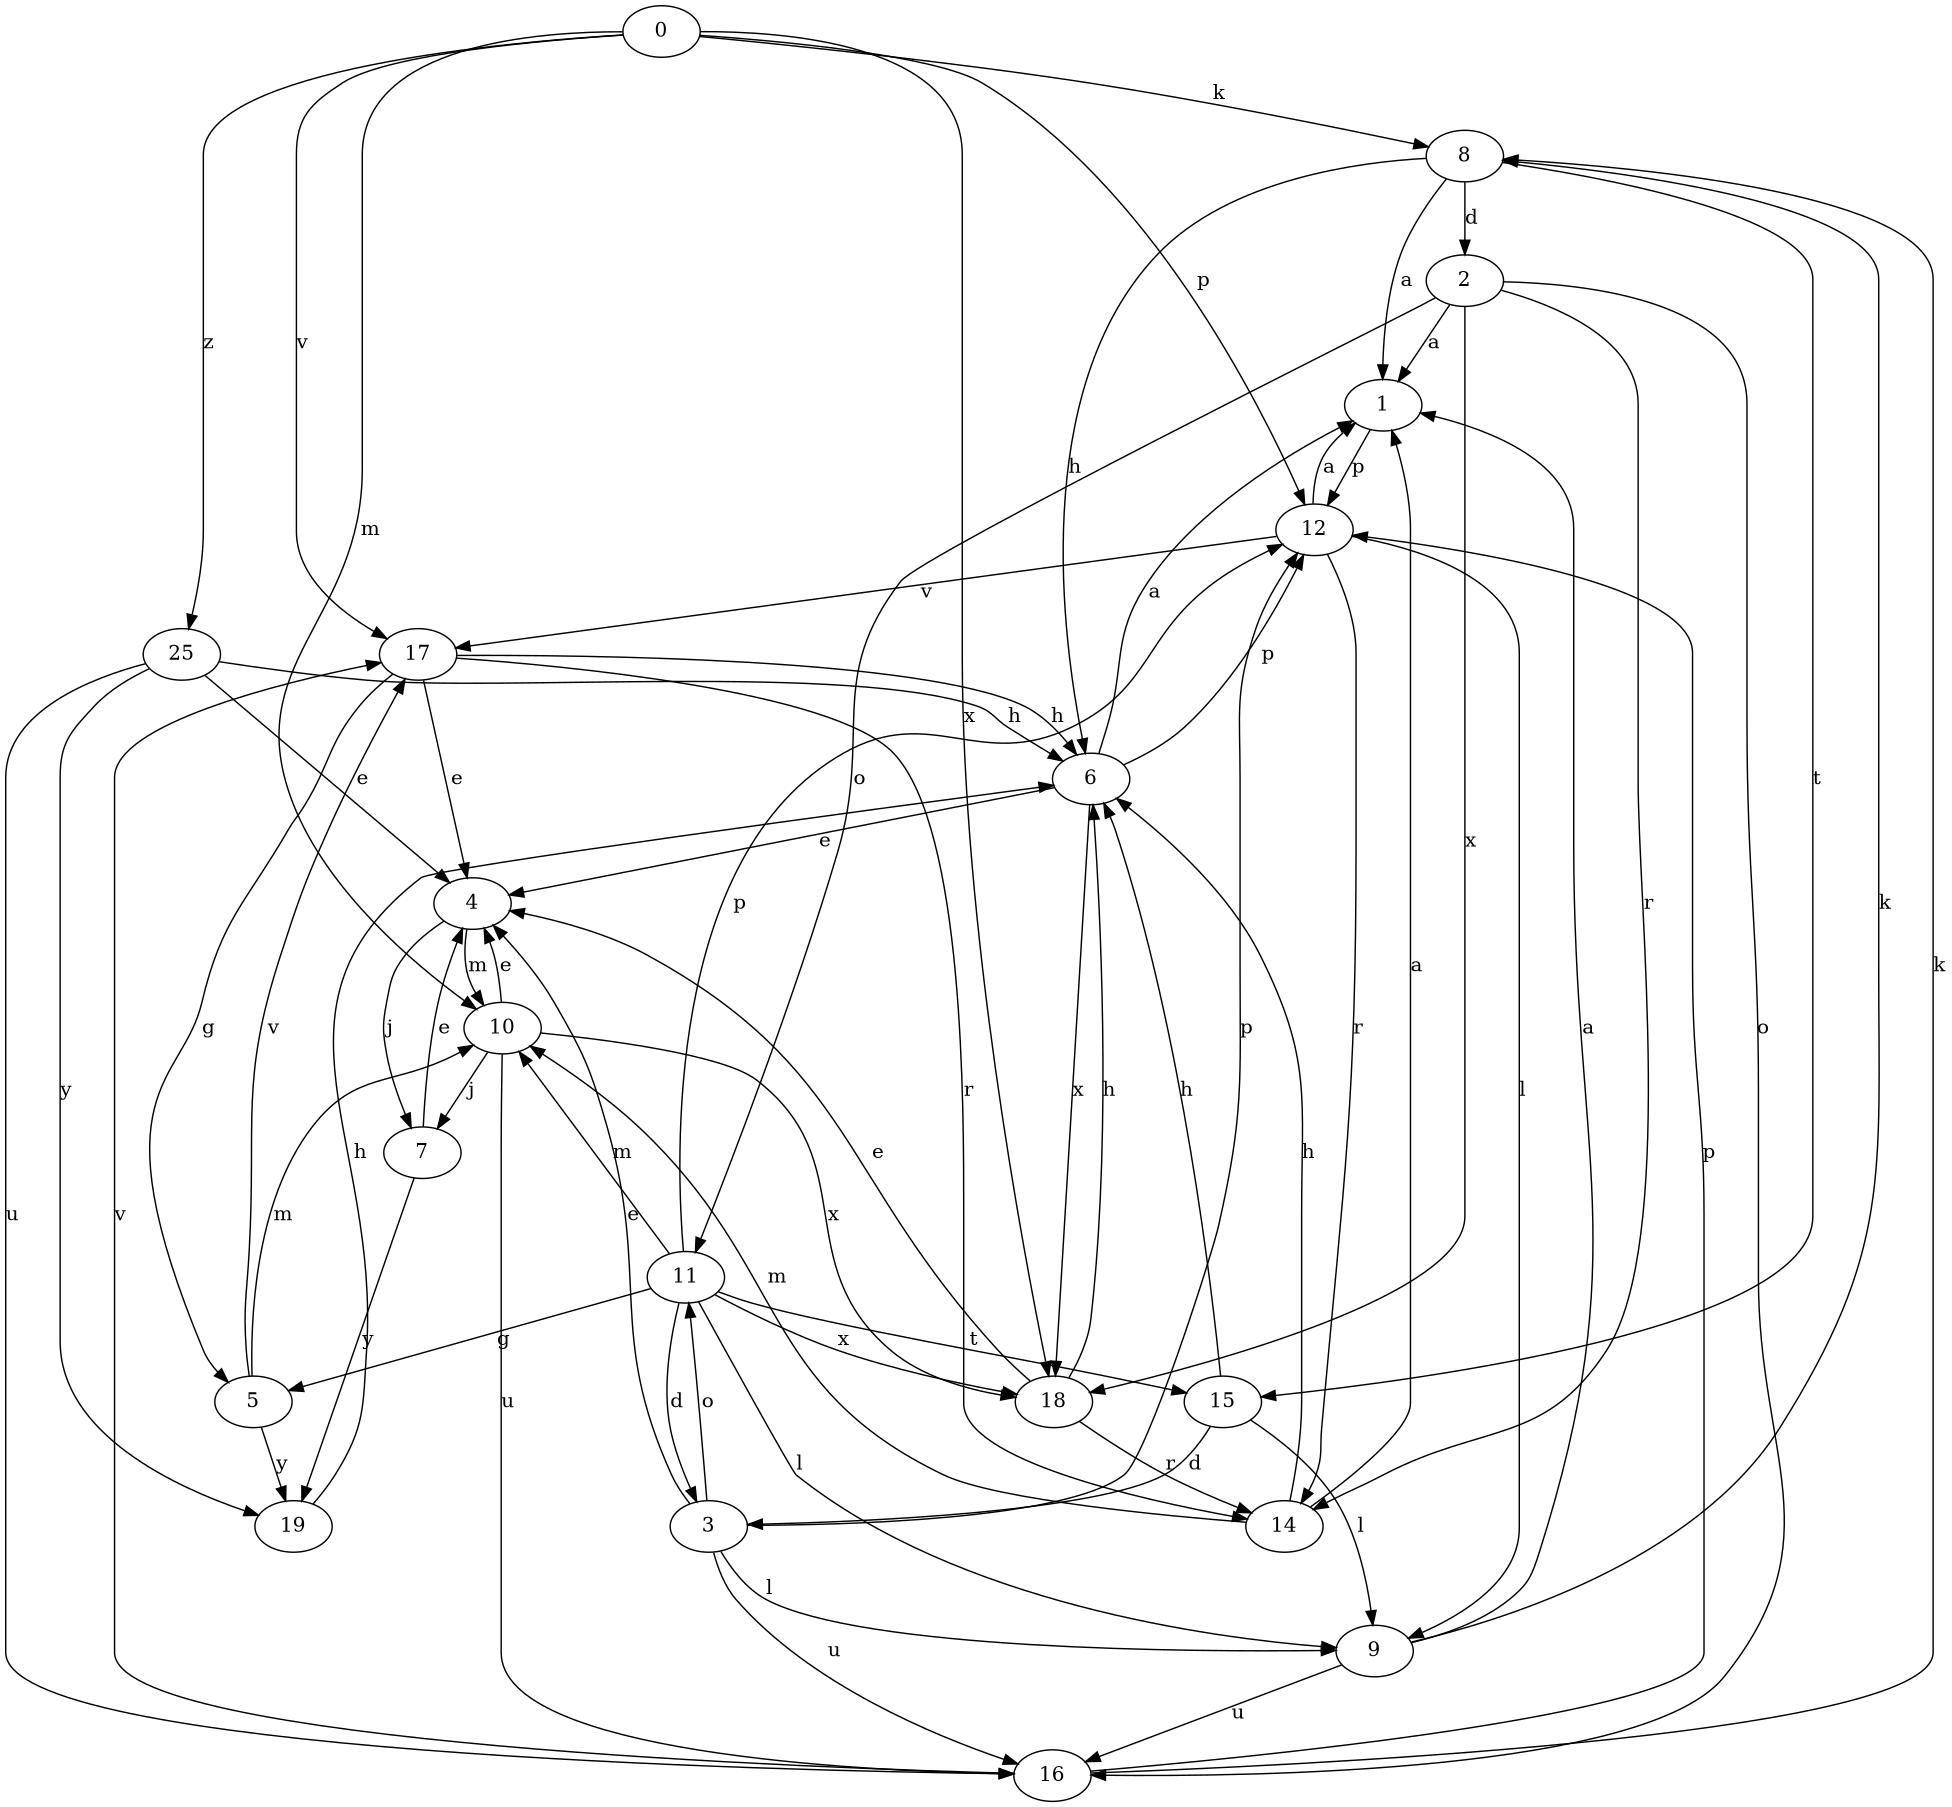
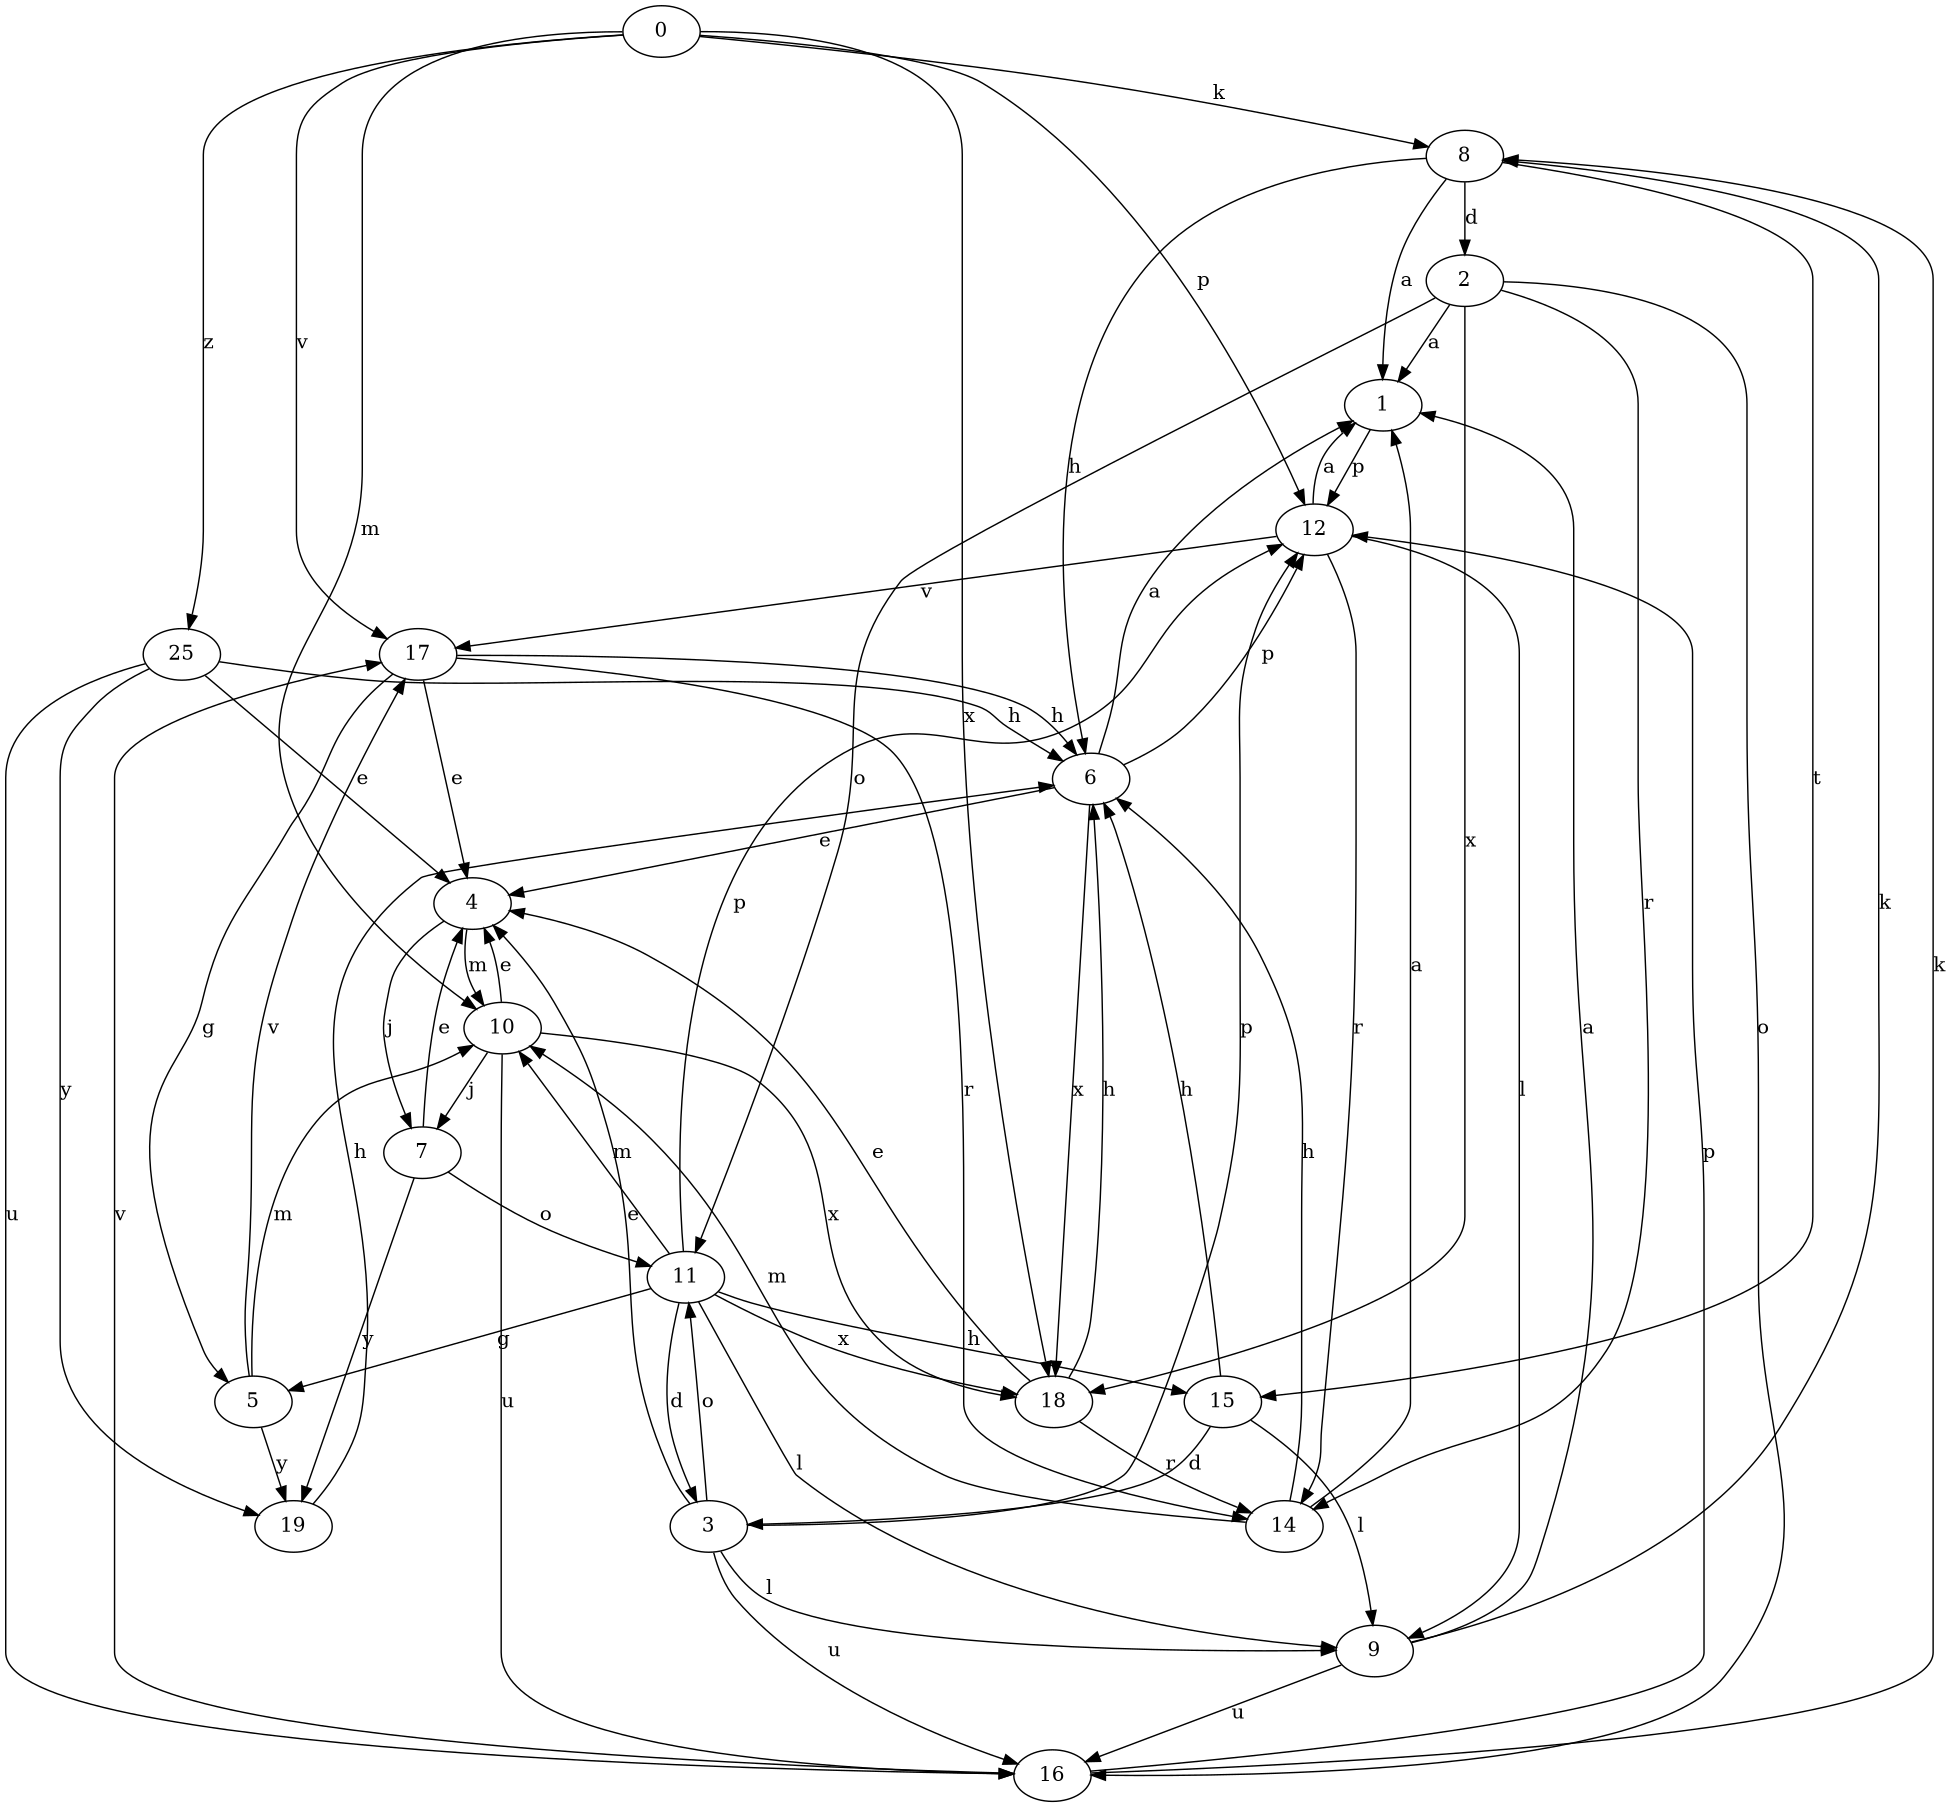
none -> (539, 1225)
(974, 1340) -> (974, 1340)
